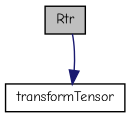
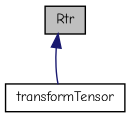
(74, 52) -> (56, 66)
